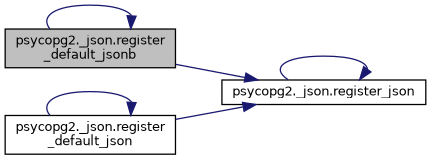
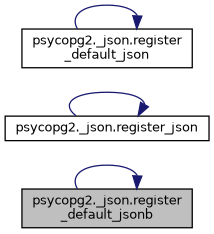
(210, 71) -> none
(209, 113) -> none
